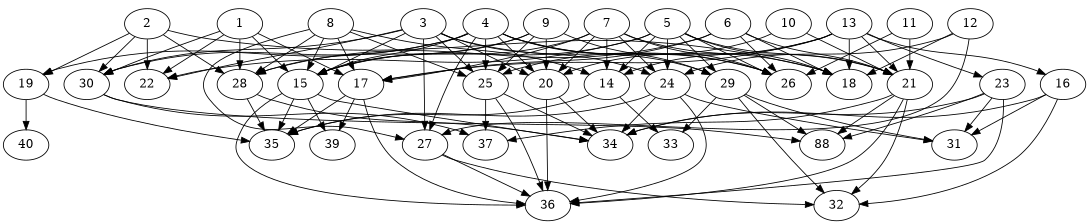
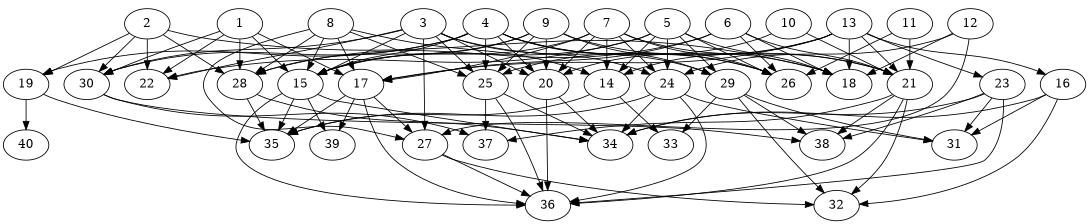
(784, 54) -> (724, 54)
(451, 78) -> (390, 112)
(822, 145) -> (822, 145)
